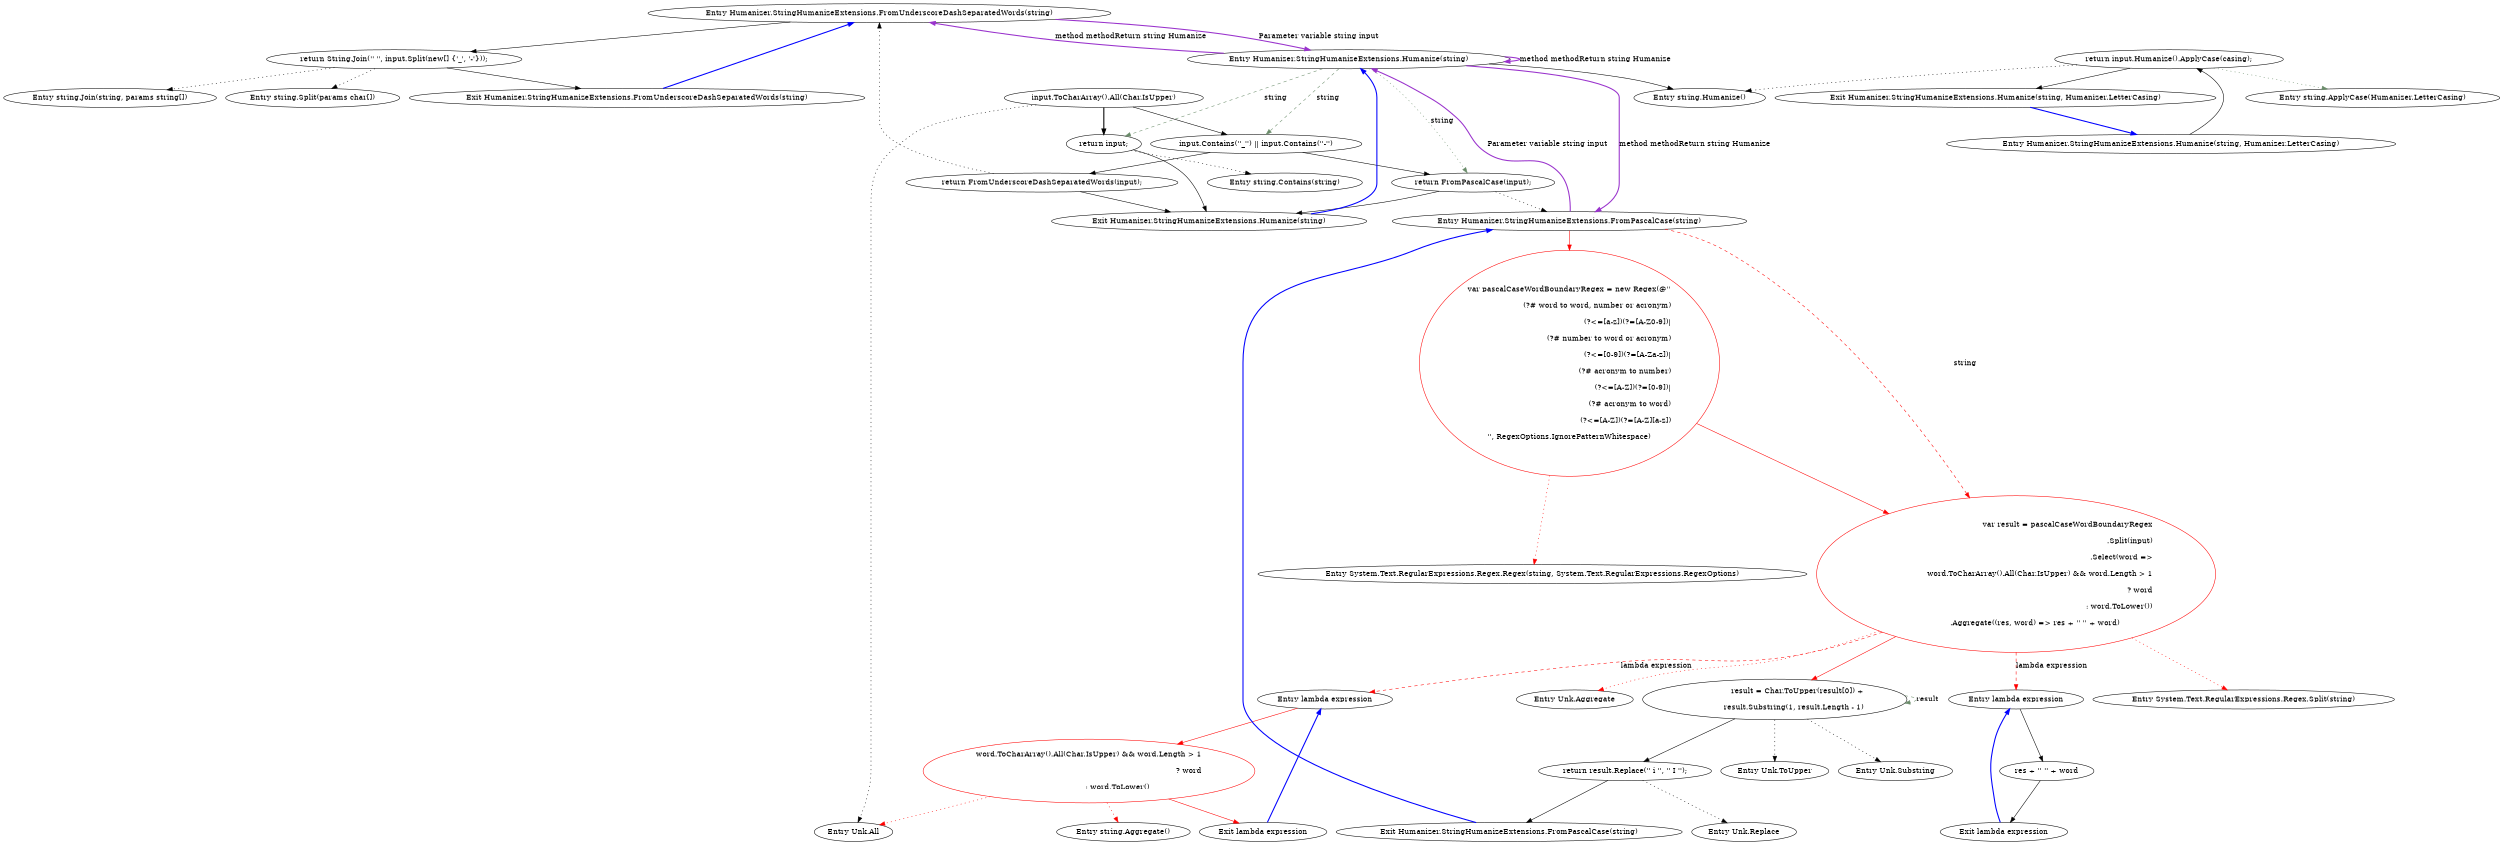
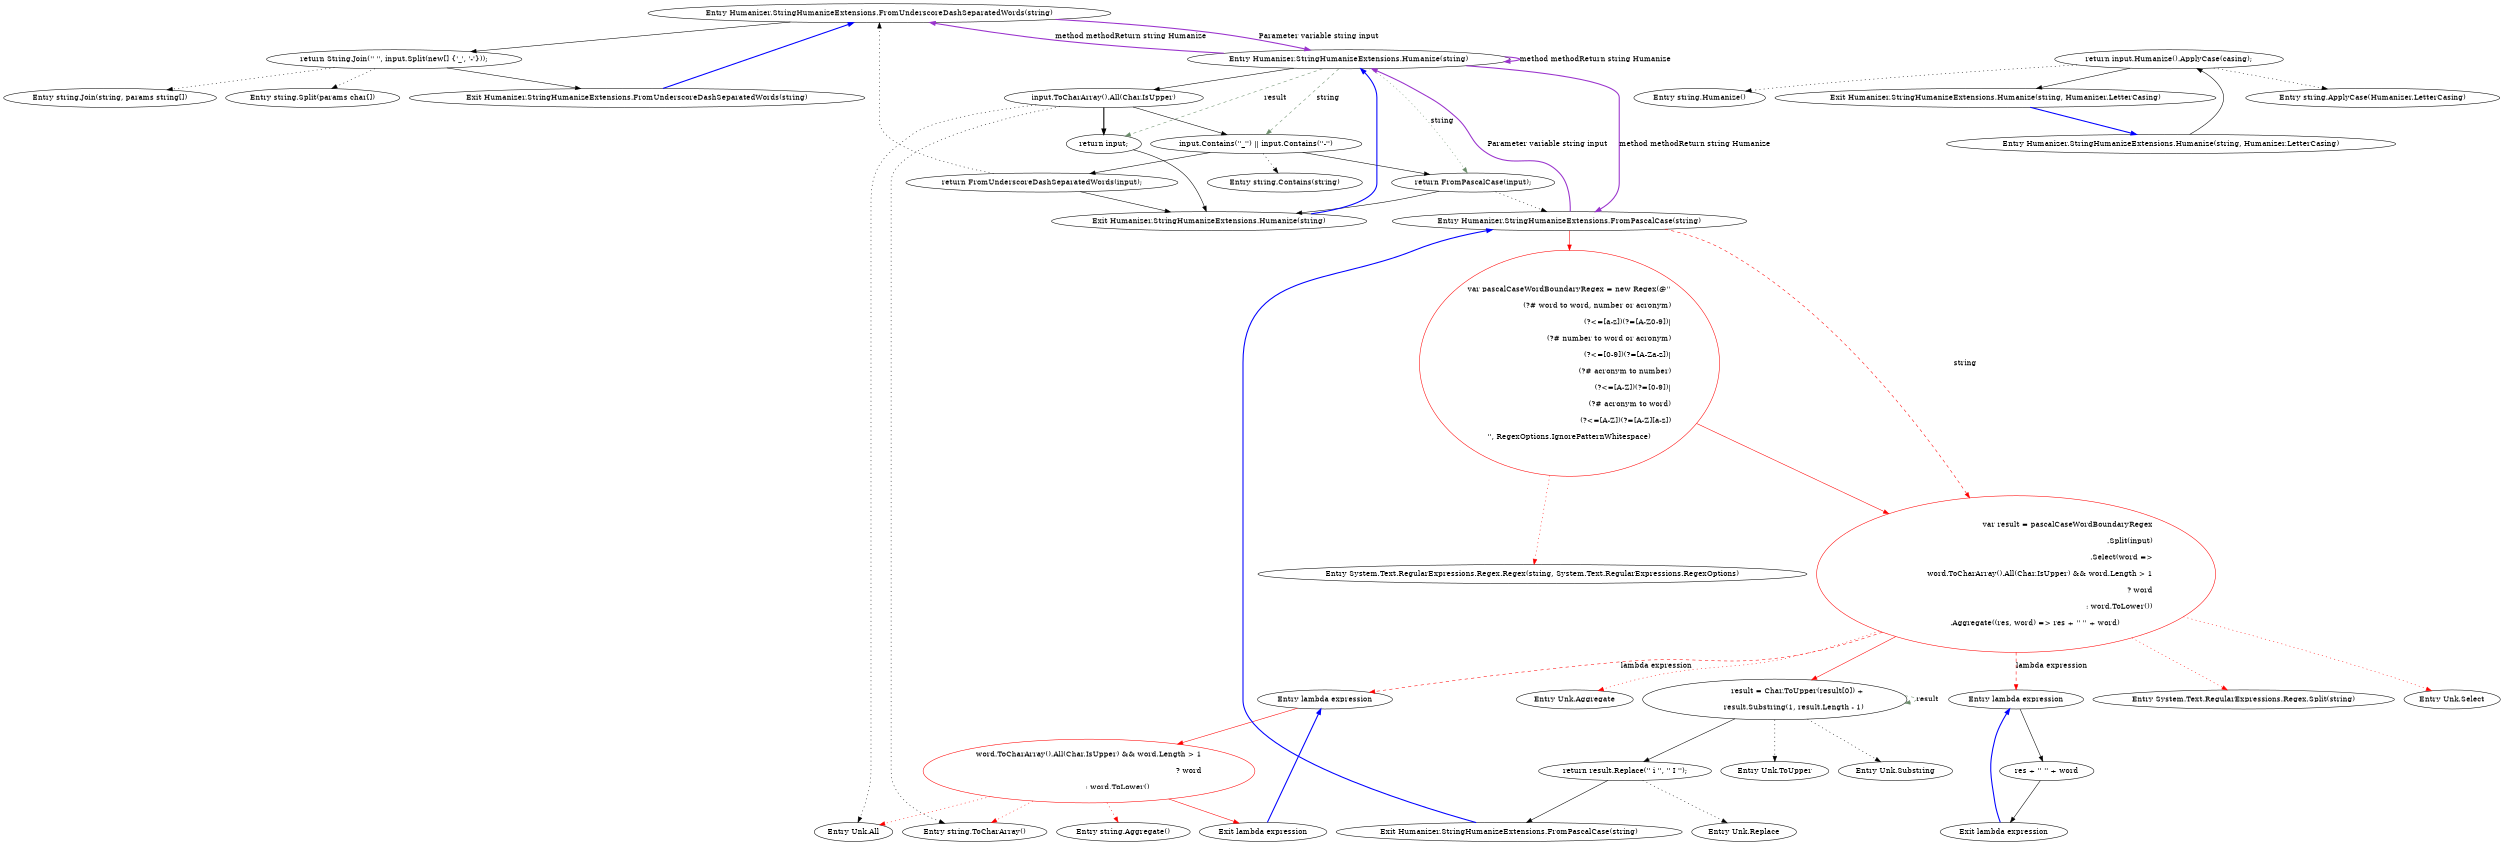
(1579, 72) -> (1227, 79)
(2268, 78) -> (2268, 78)
(1276, 98) -> (1276, 98)
(1188, 161) -> (1269, 161)
none -> (2452, 699)
none -> (975, 832)
